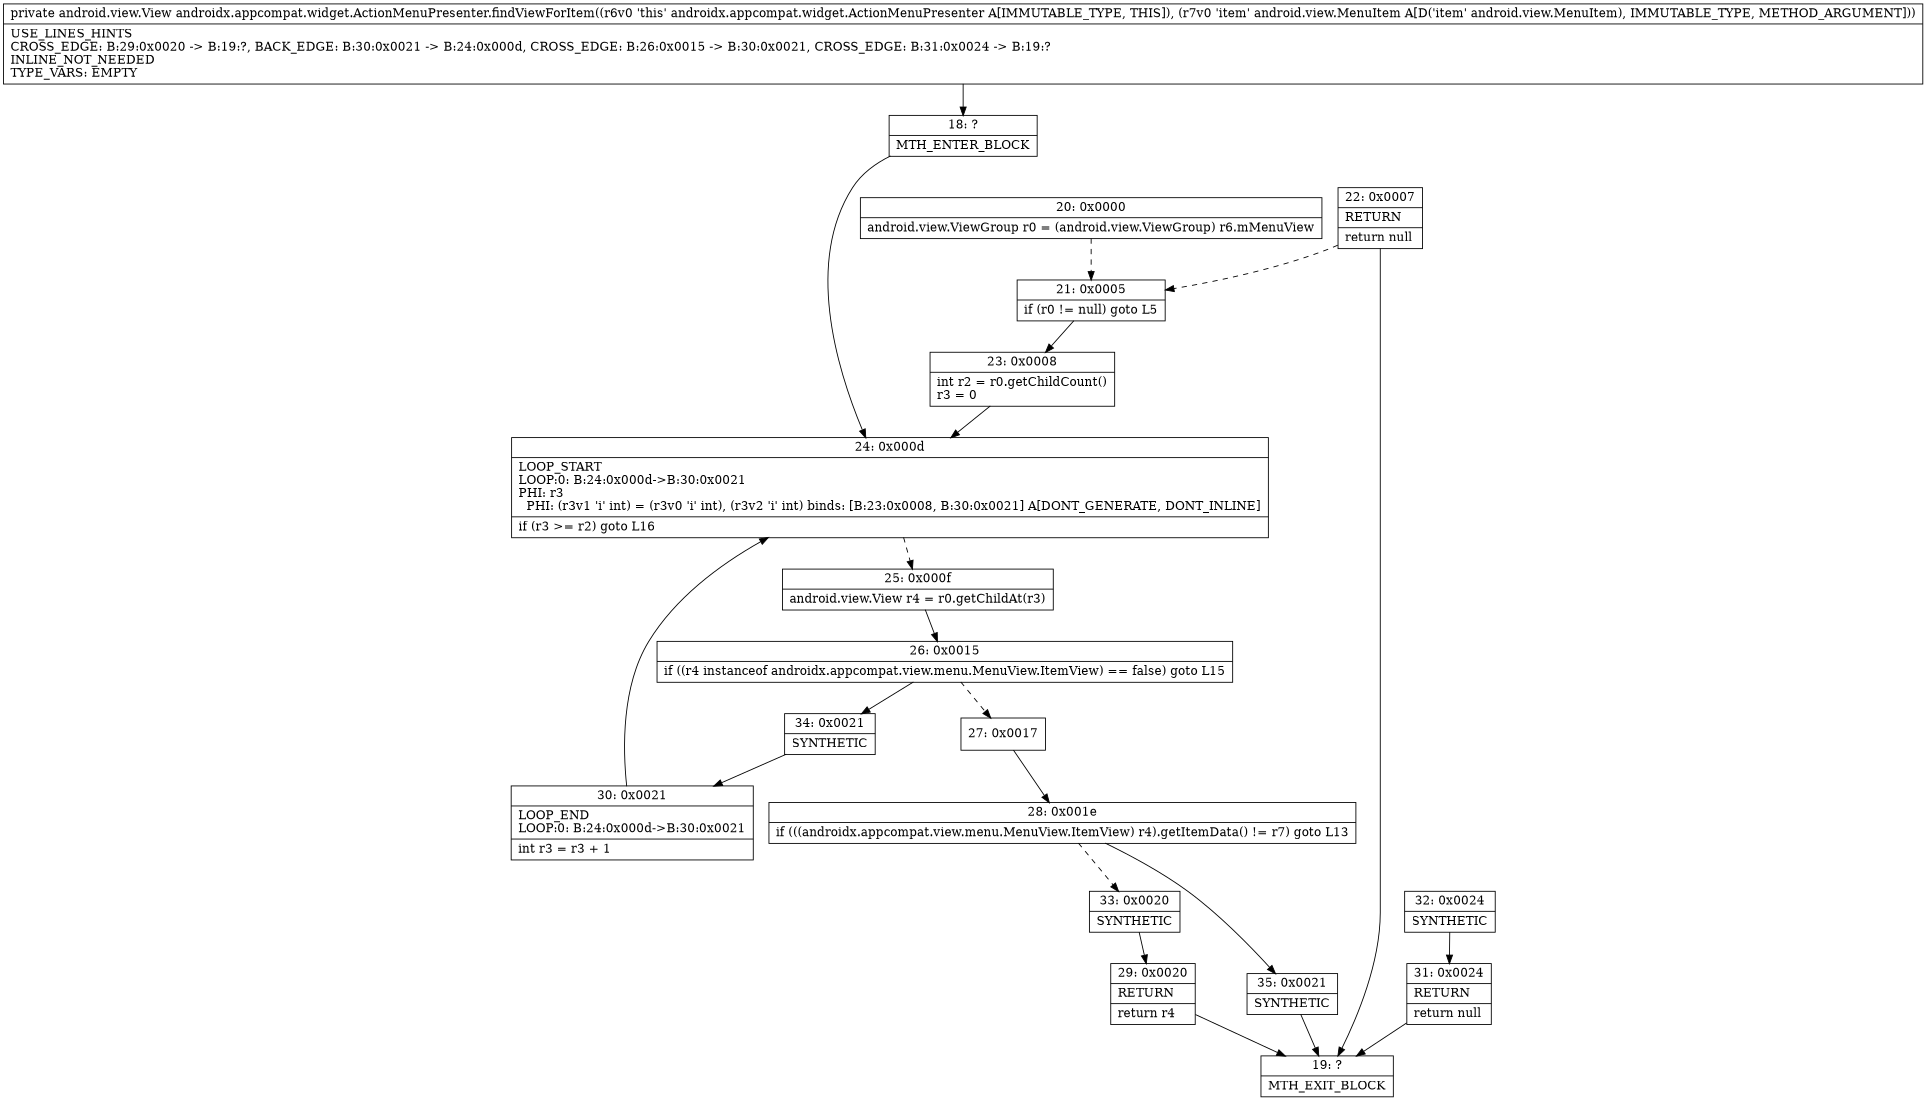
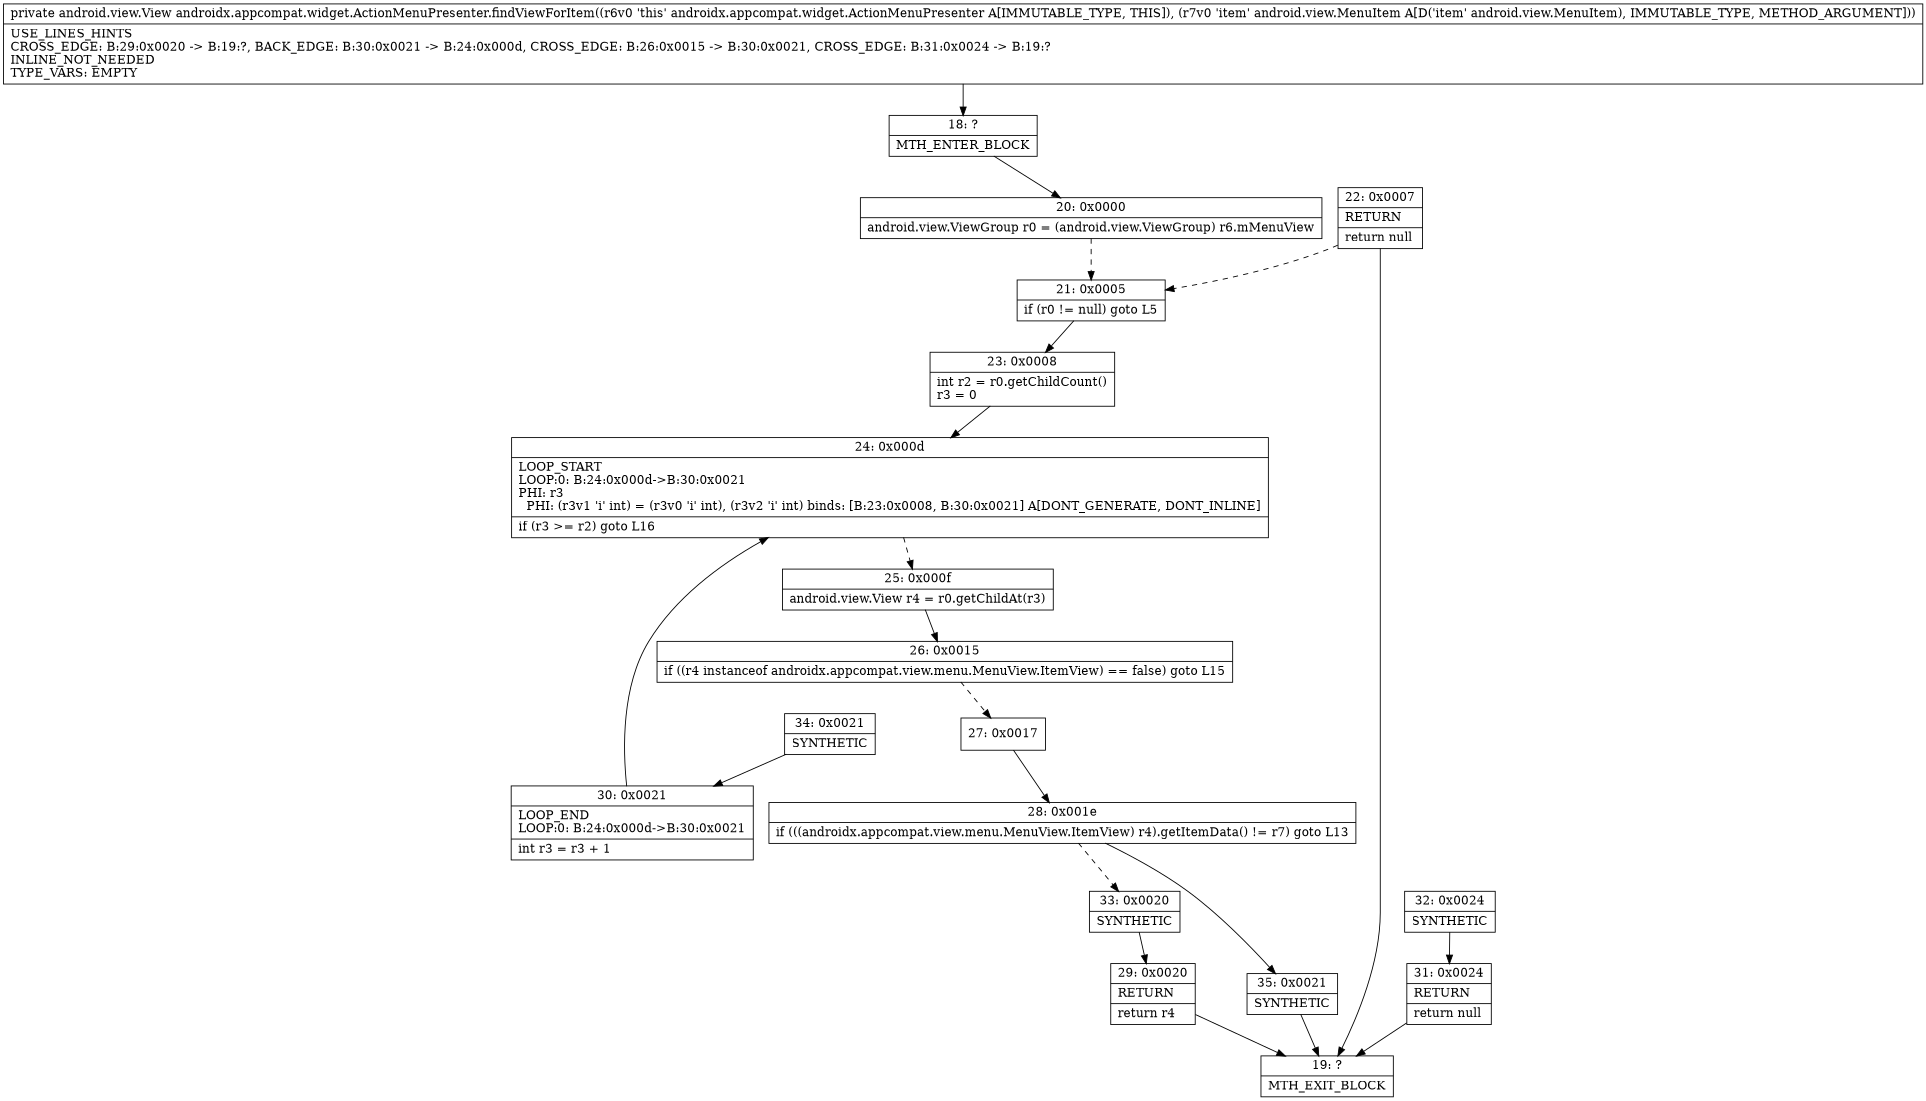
(828, 284) -> (1023, 175)
(891, 696) -> none
